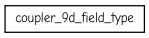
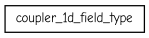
(75, 19) -> (75, 19)
